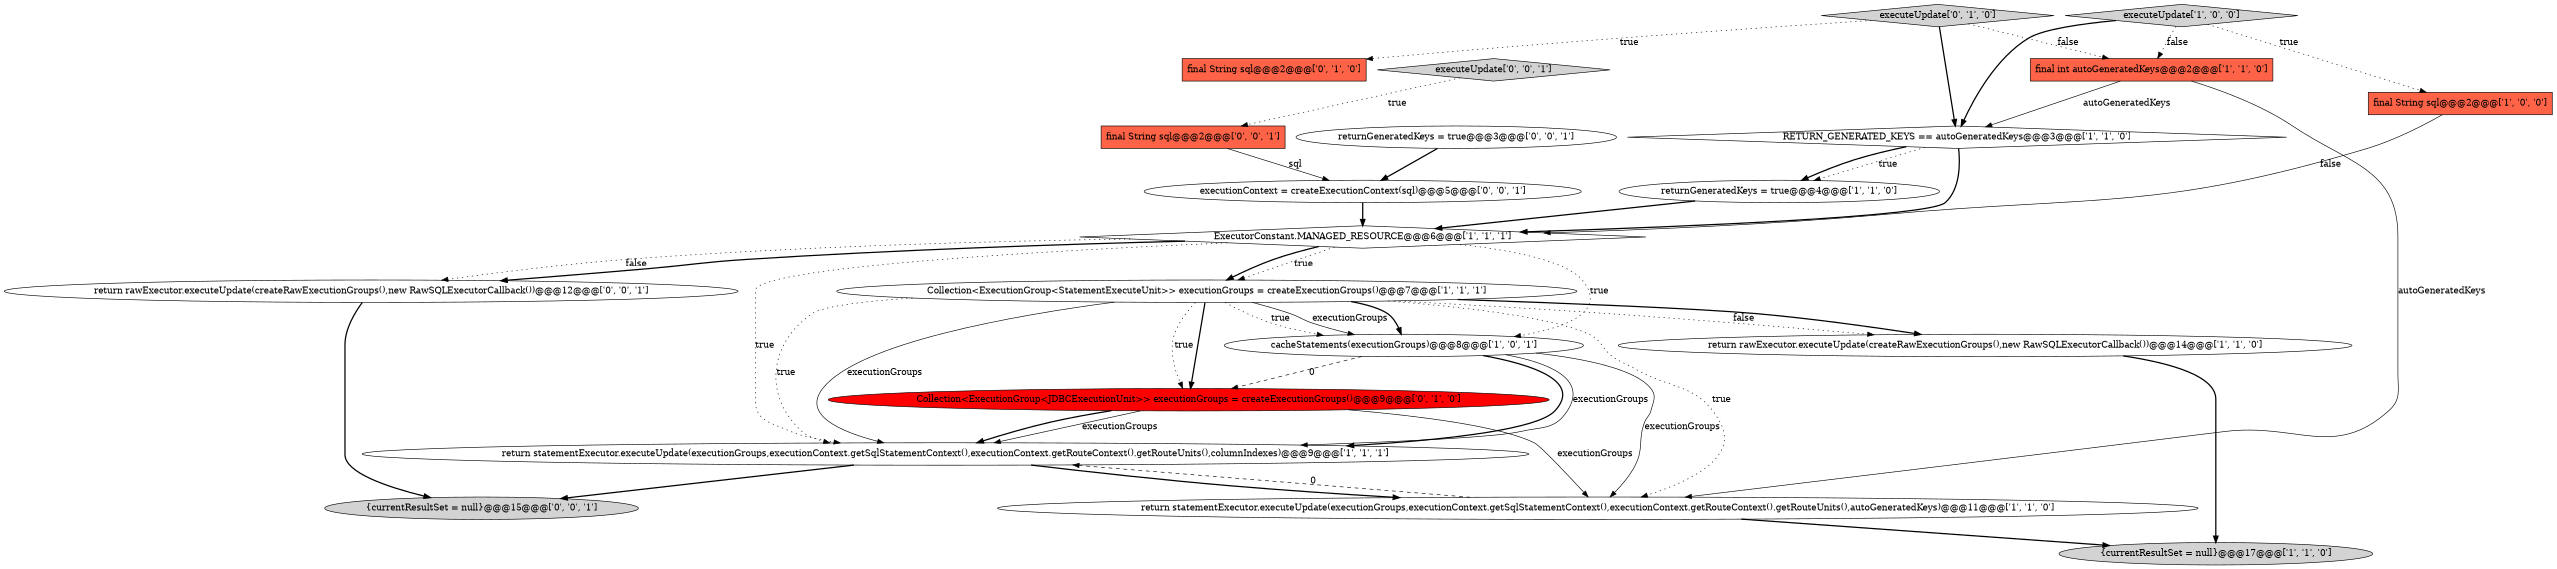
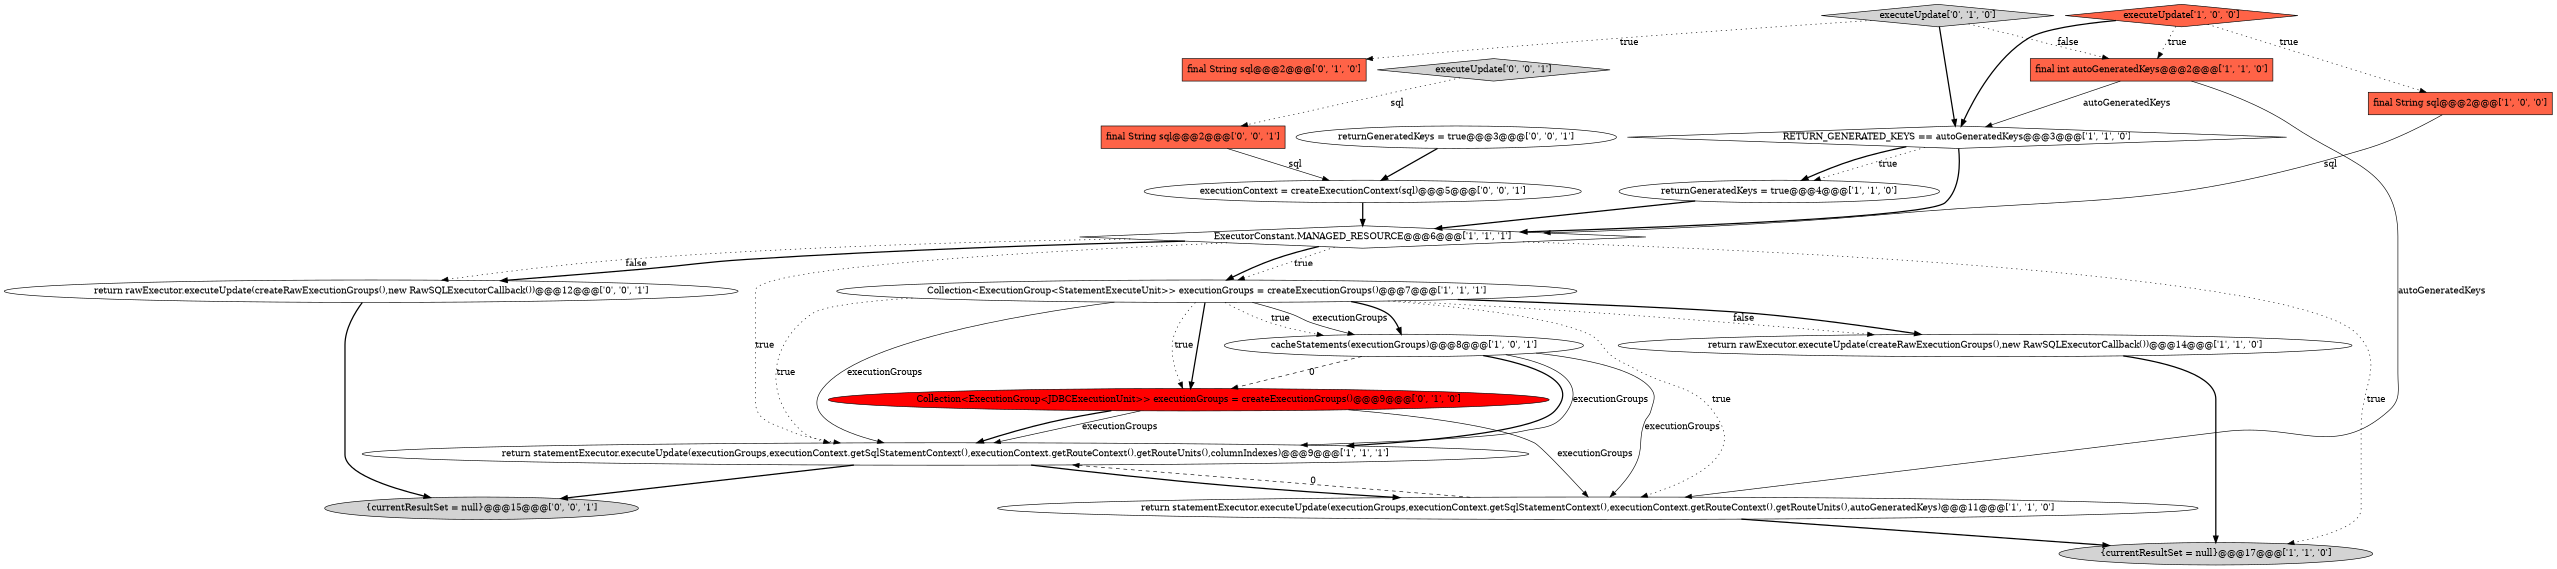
(2182, 16) -> (2182, 16)
(2177, 43) -> (2177, 43)
(1397, 104) -> (1397, 104)
(2331, 164) -> (2331, 164)
(1573, 272) -> (2073, 275)
